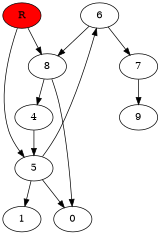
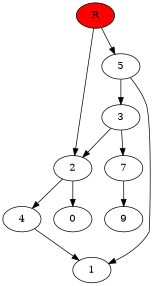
(100, 16) -> (121, 117)
(47, 66) -> (73, 168)
(34, 139) -> (54, 243)
(51, 191) -> none
